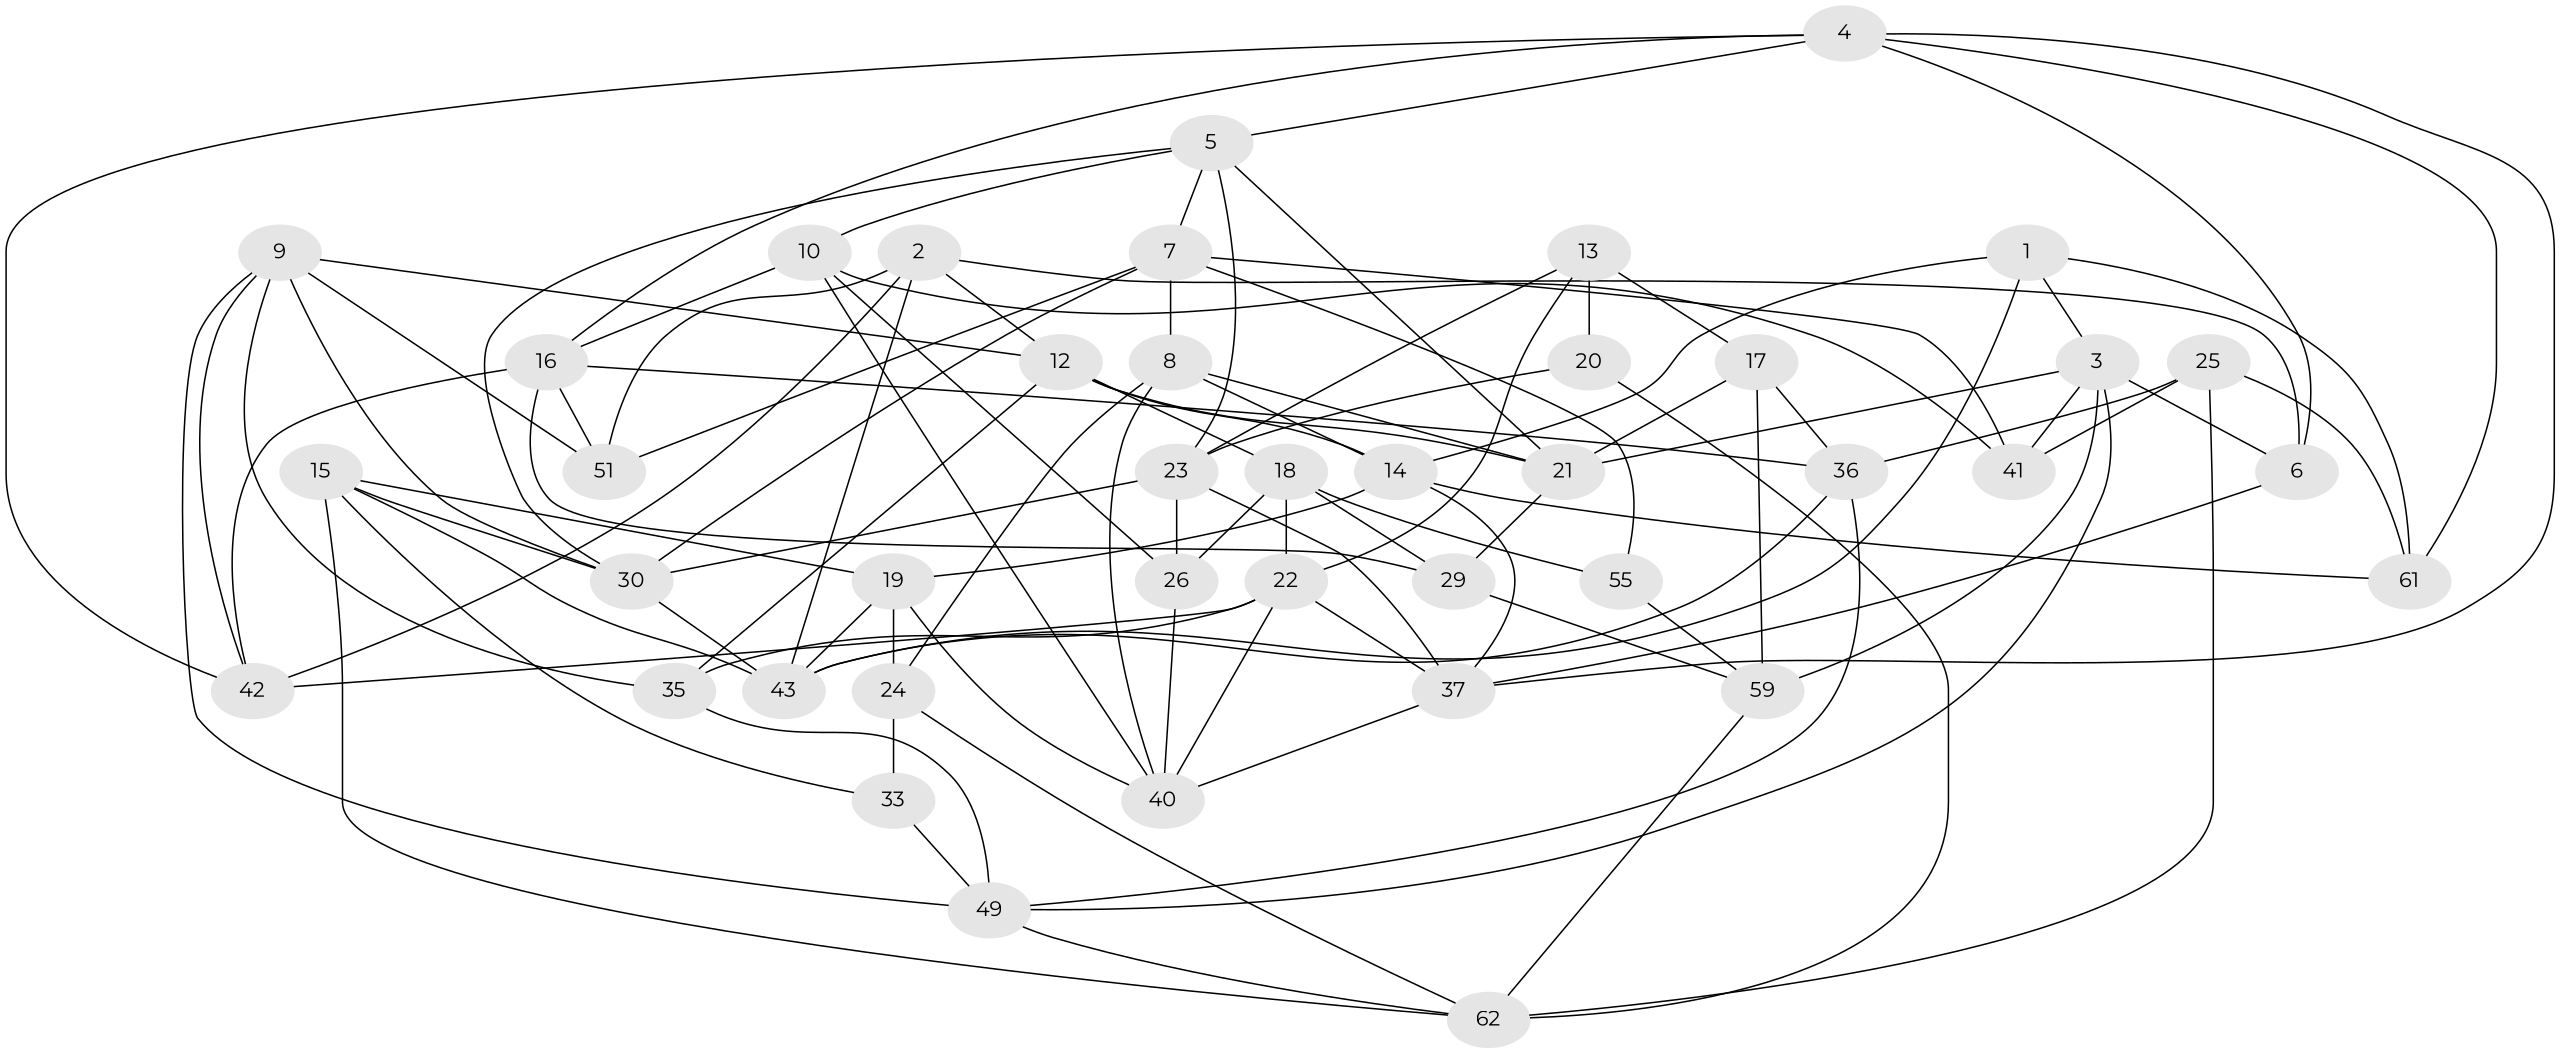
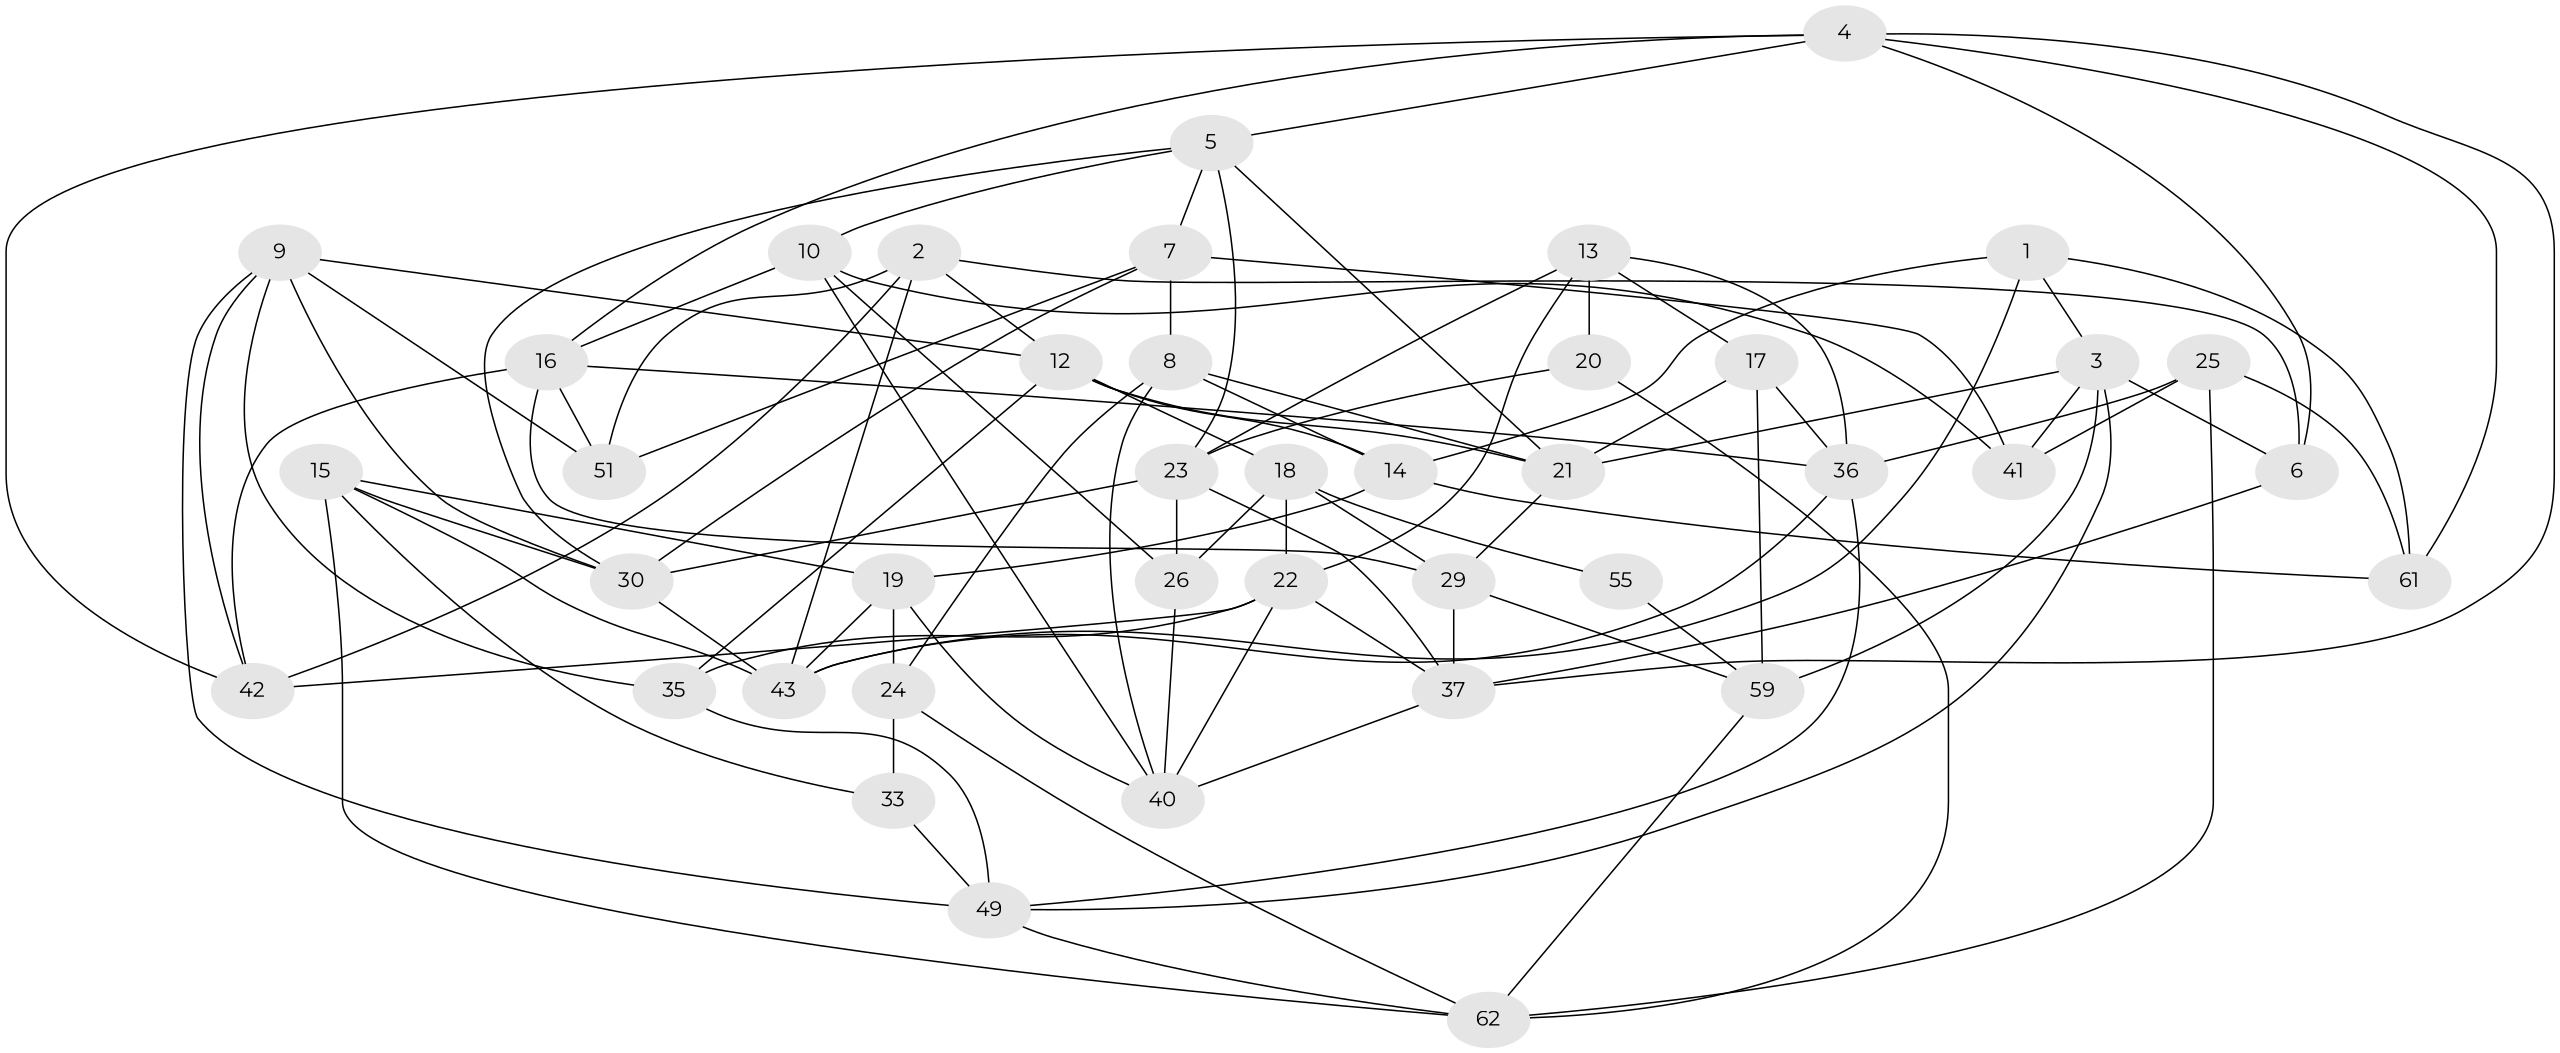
none -> (1759, 296)
(1469, 367) -> none
(1512, 564) -> (1454, 636)
